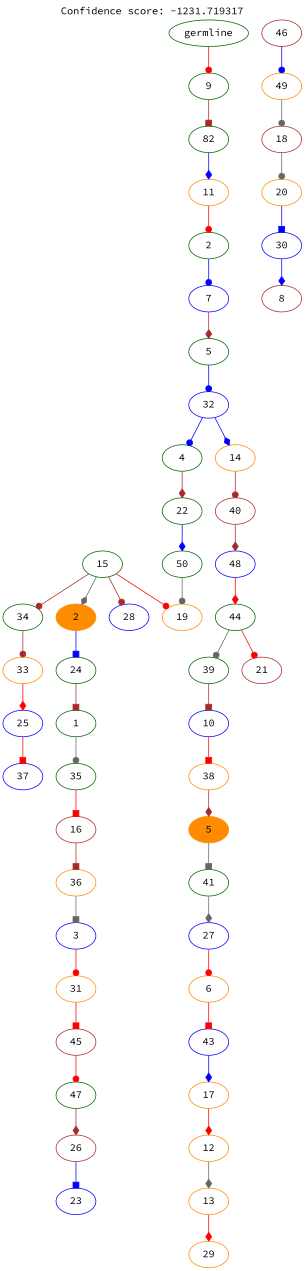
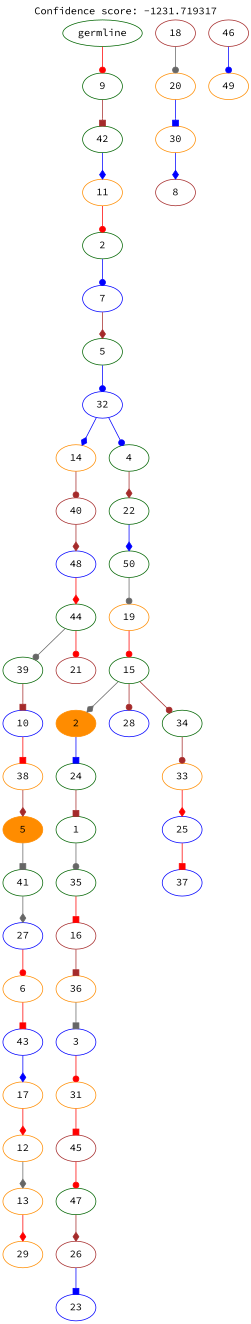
(282, 110) -> none
(209, 139) -> (103, 139)
(282, 246) -> (176, 139)
(140, 589) -> (129, 641)
